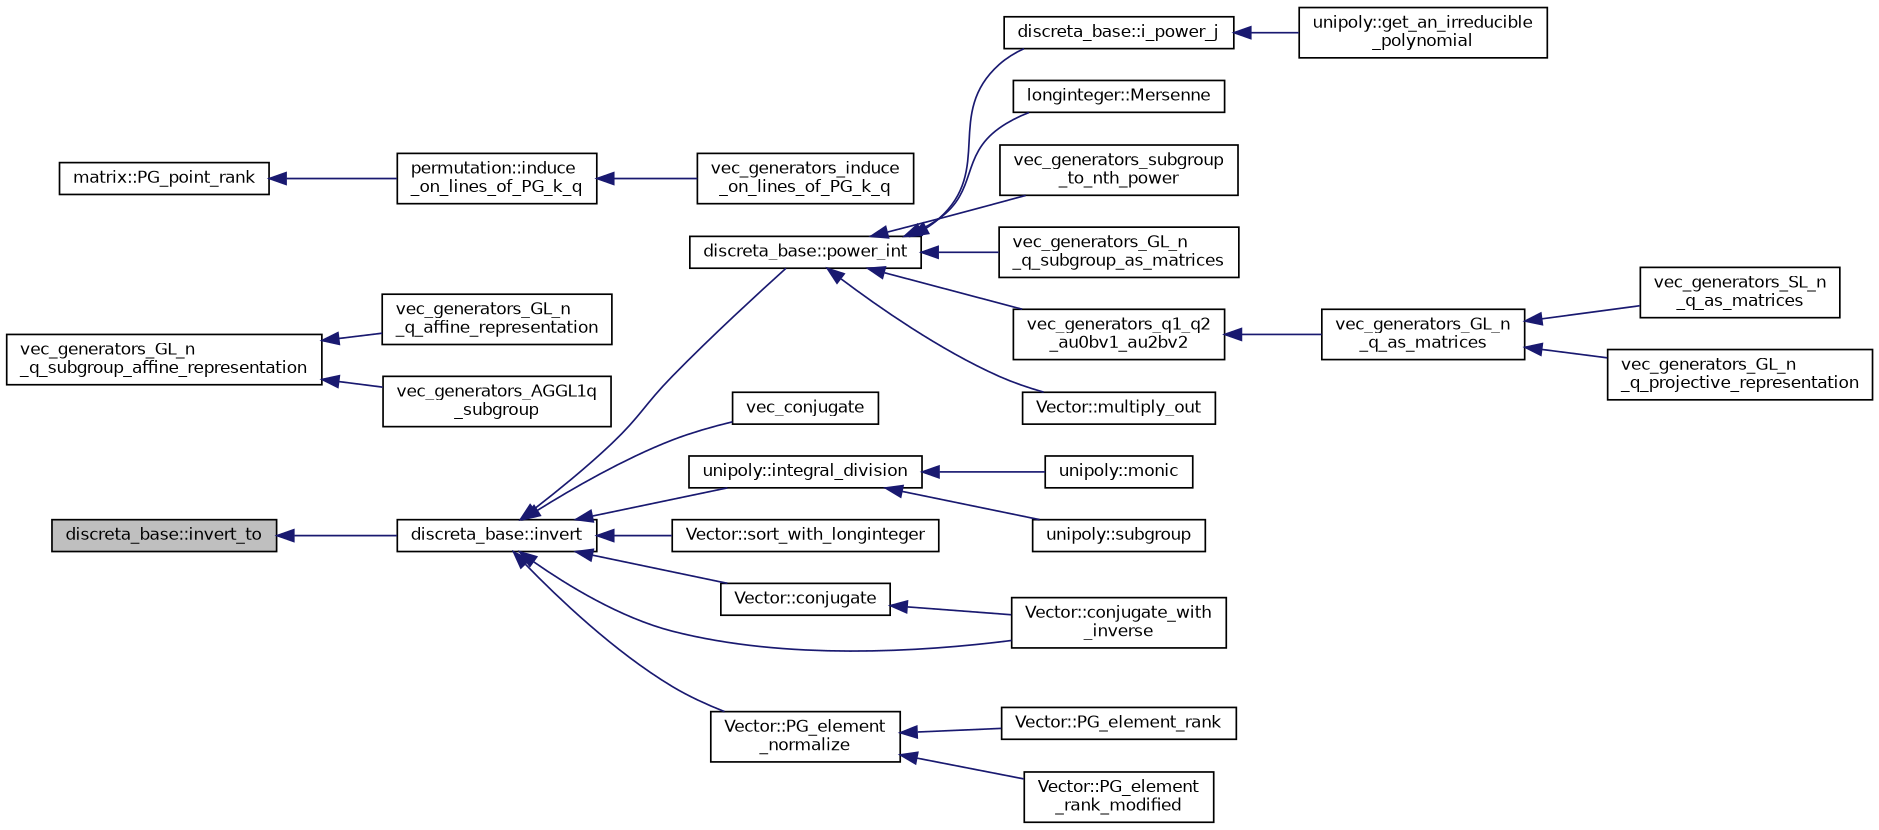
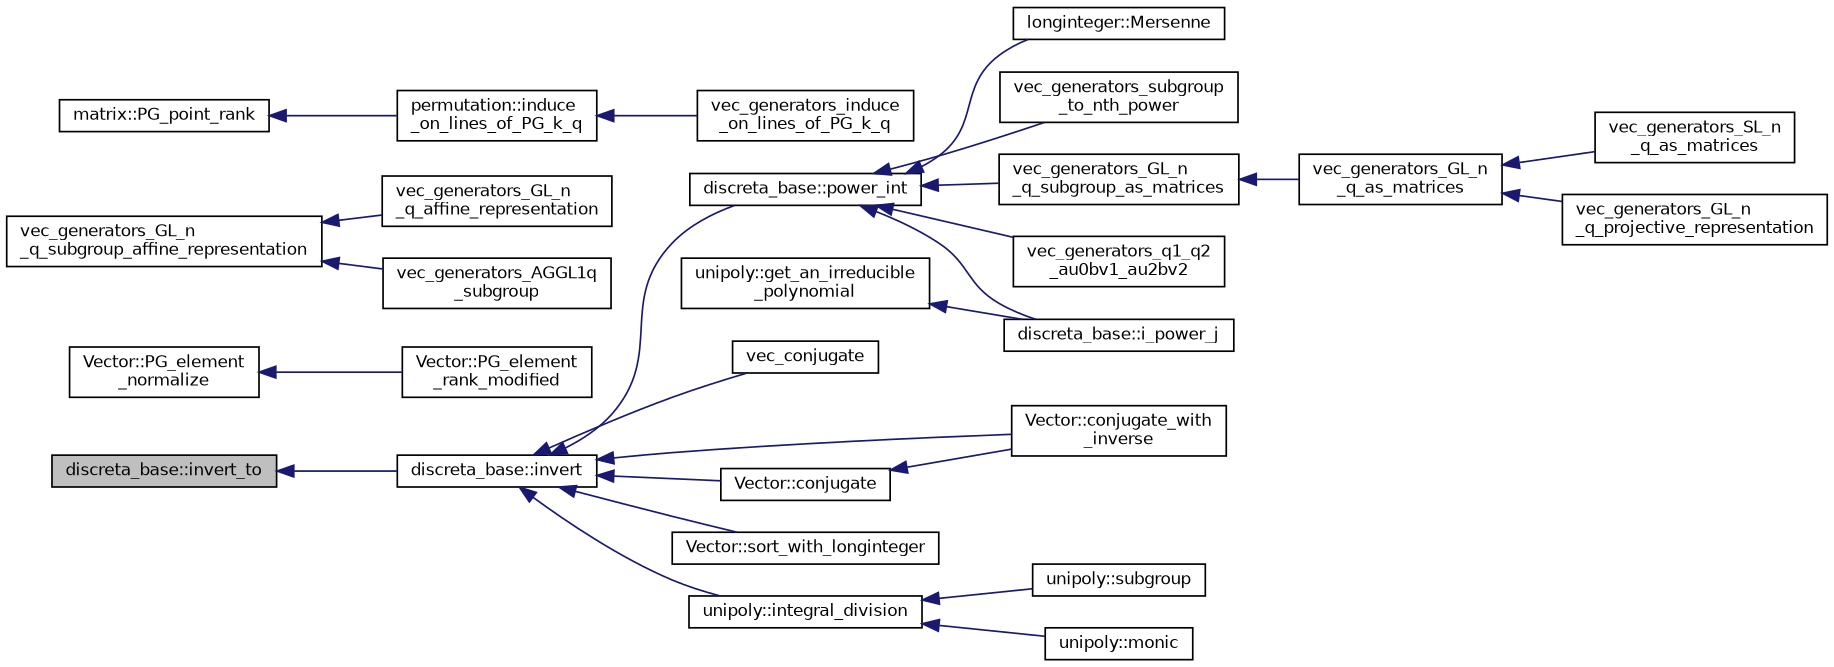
(1275, 33) -> (984, 313)
(1282, 334) -> (1278, 179)
(1119, 408) -> none
(618, 648) -> none
(1119, 723) -> none
